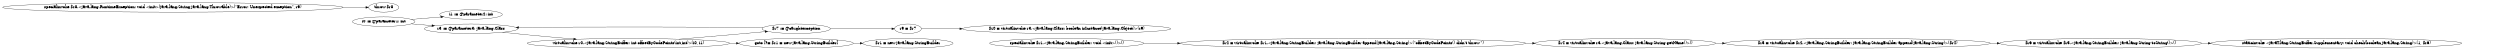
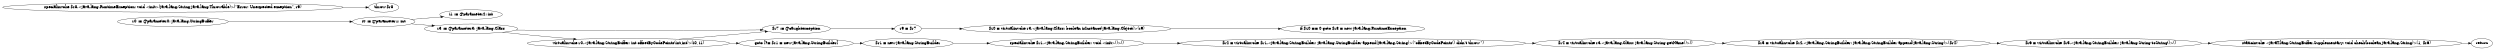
none -> (173, 22)
(641, 27) -> (638, 31)
none -> (1353, 29)
none -> (970, 43)
none -> (2482, 43)
